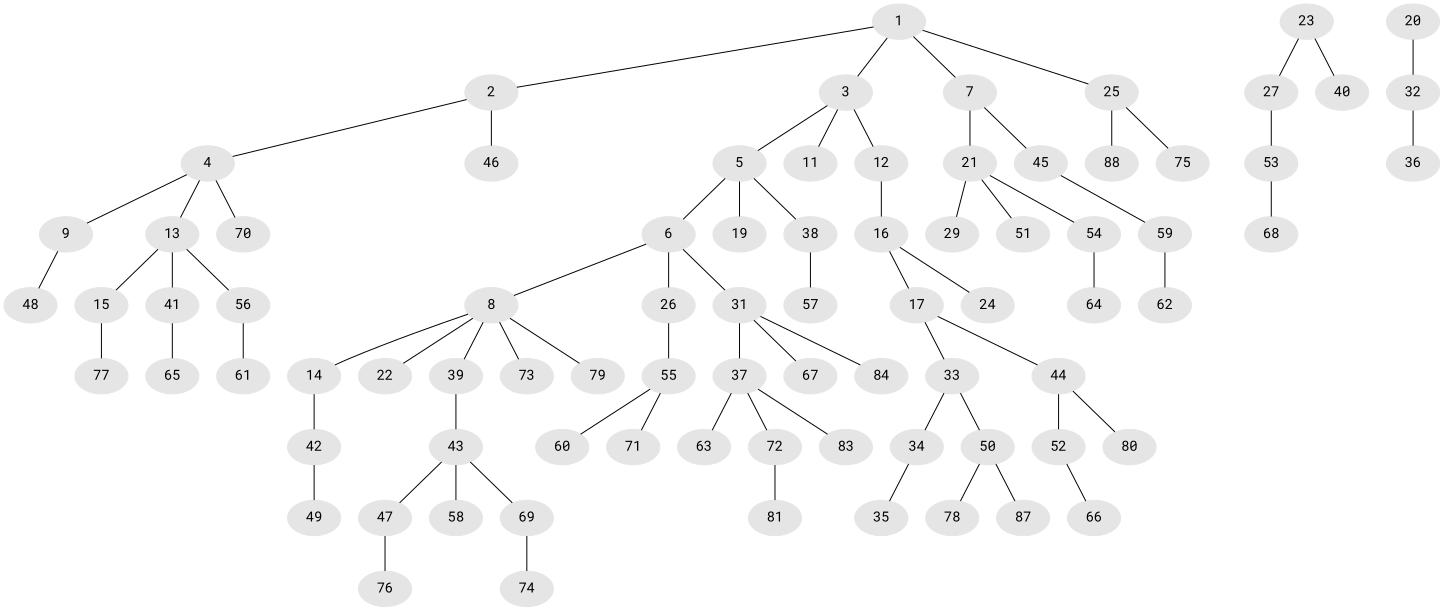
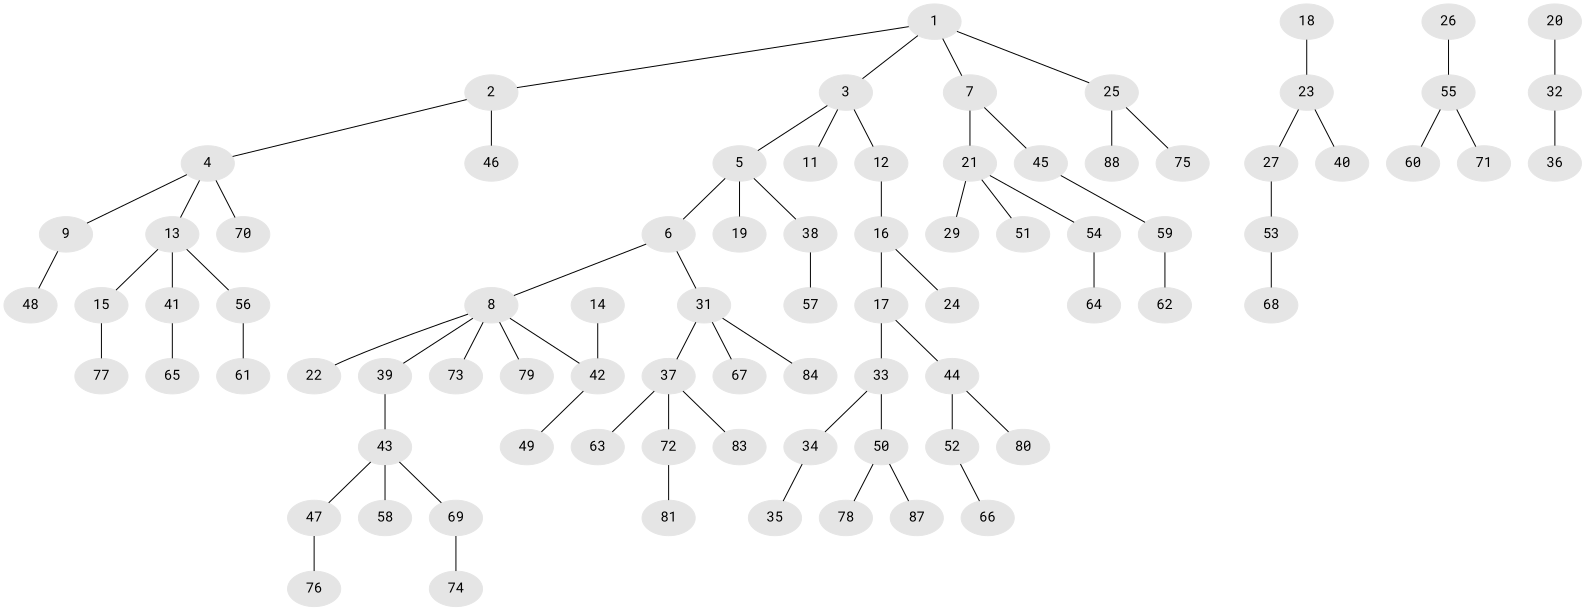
none -> (1307, 22)
(669, 270) -> none
(401, 338) -> (545, 341)
